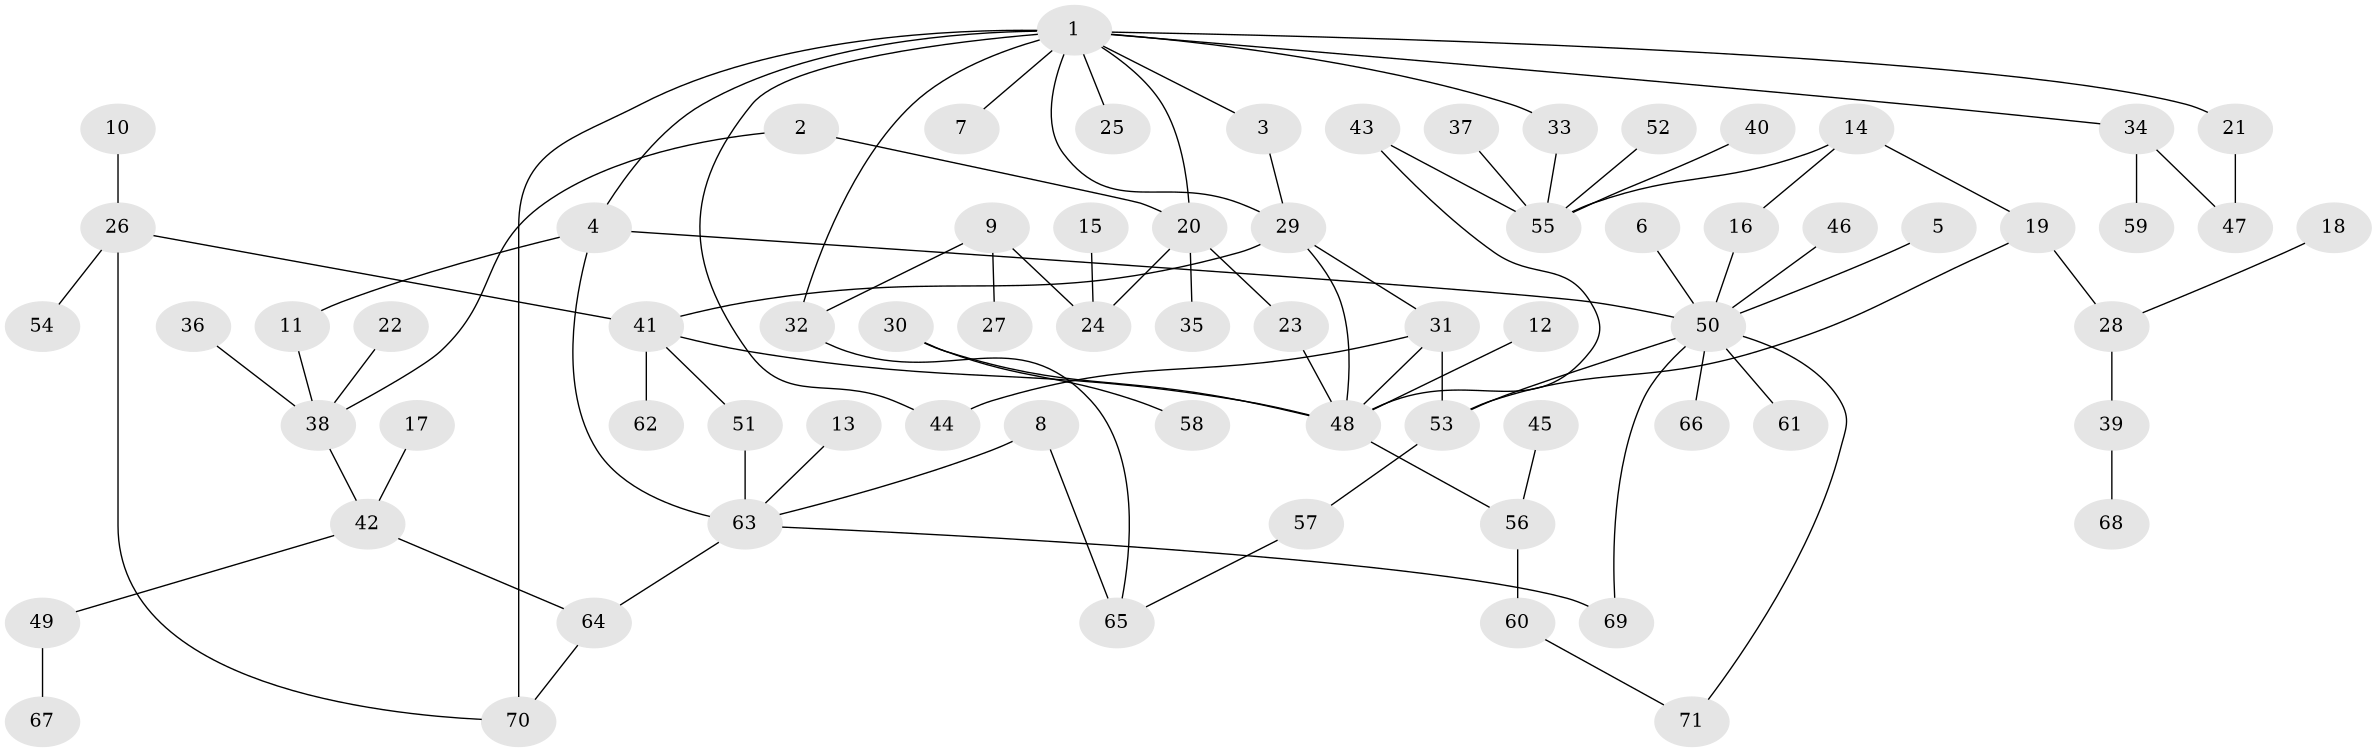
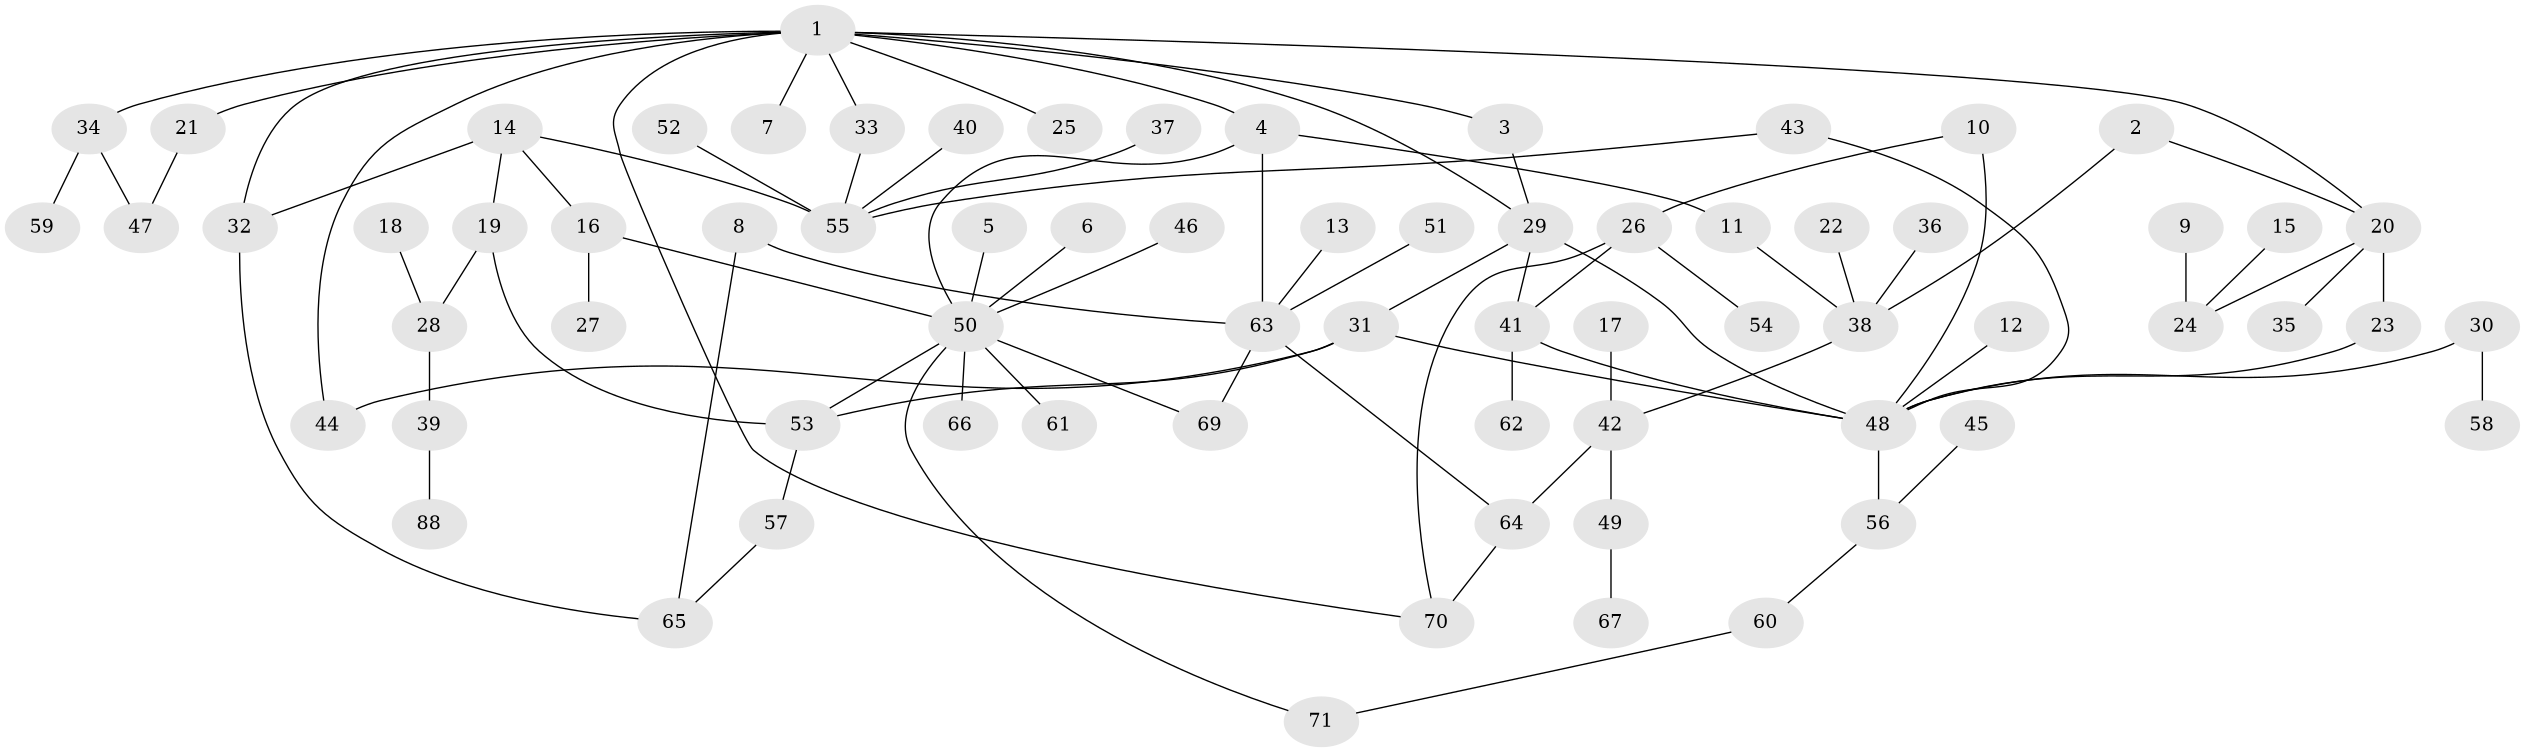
(895, 277) -> (372, 178)
(993, 277) -> (589, 277)
none -> (1968, 287)
(696, 376) -> none
(2112, 524) -> (430, 524)
